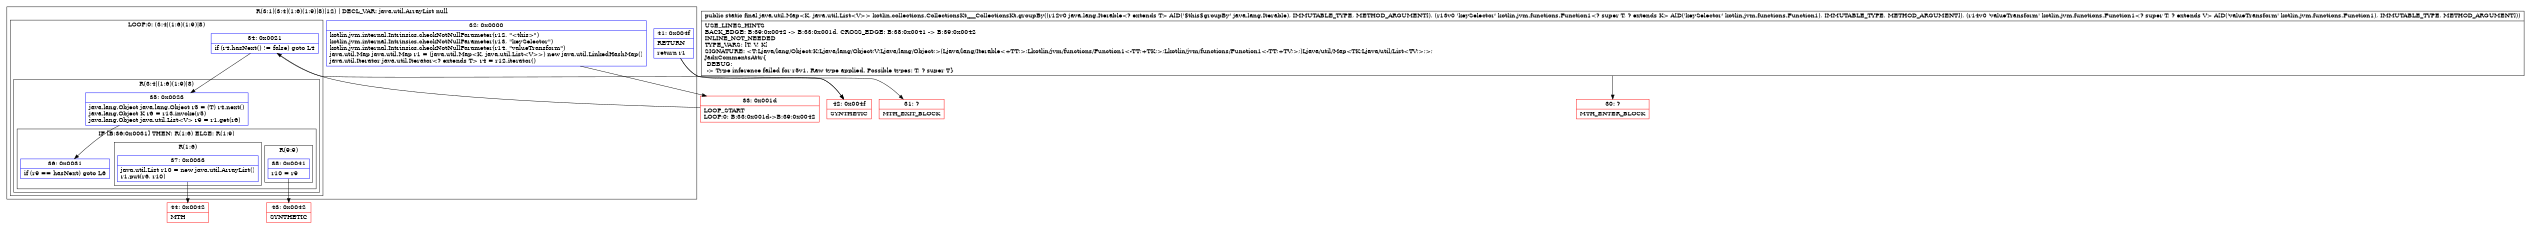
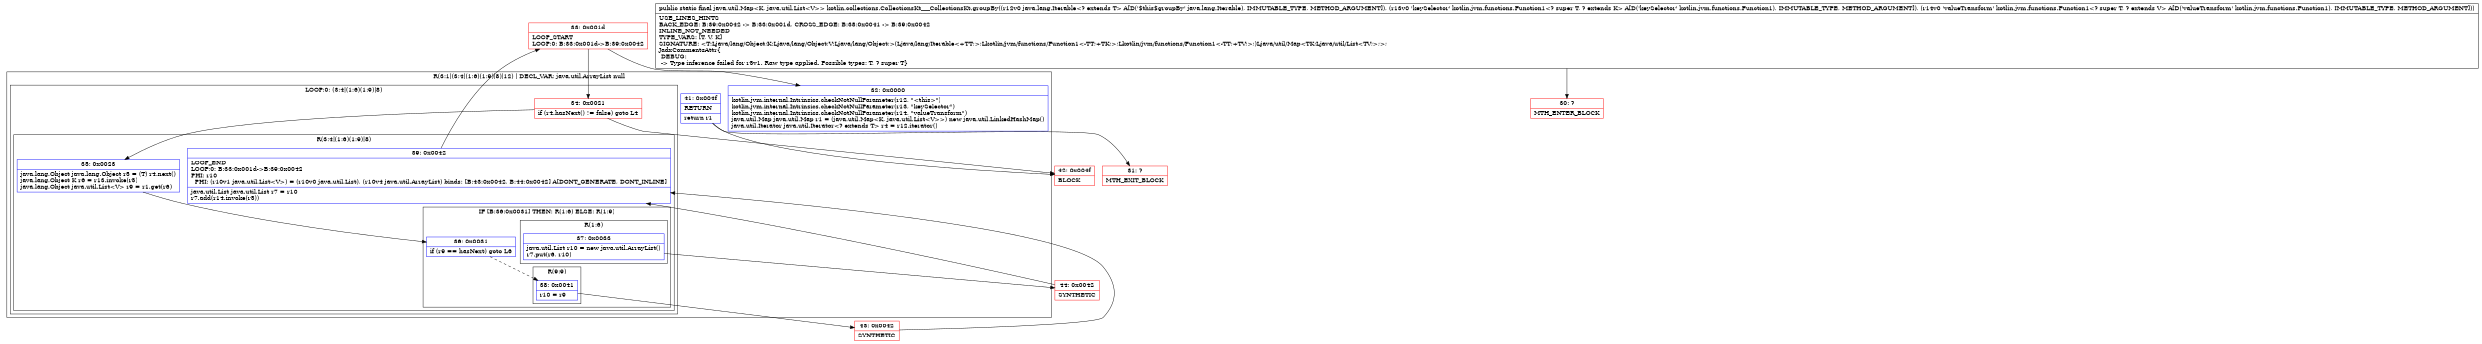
(265, 43) -> (588, 108)
(641, 81) -> (744, 75)
(849, 114) -> (1069, 181)
none -> (429, 176)
(143, 177) -> (549, 255)
(178, 217) -> (1077, 295)
none -> (512, 268)
